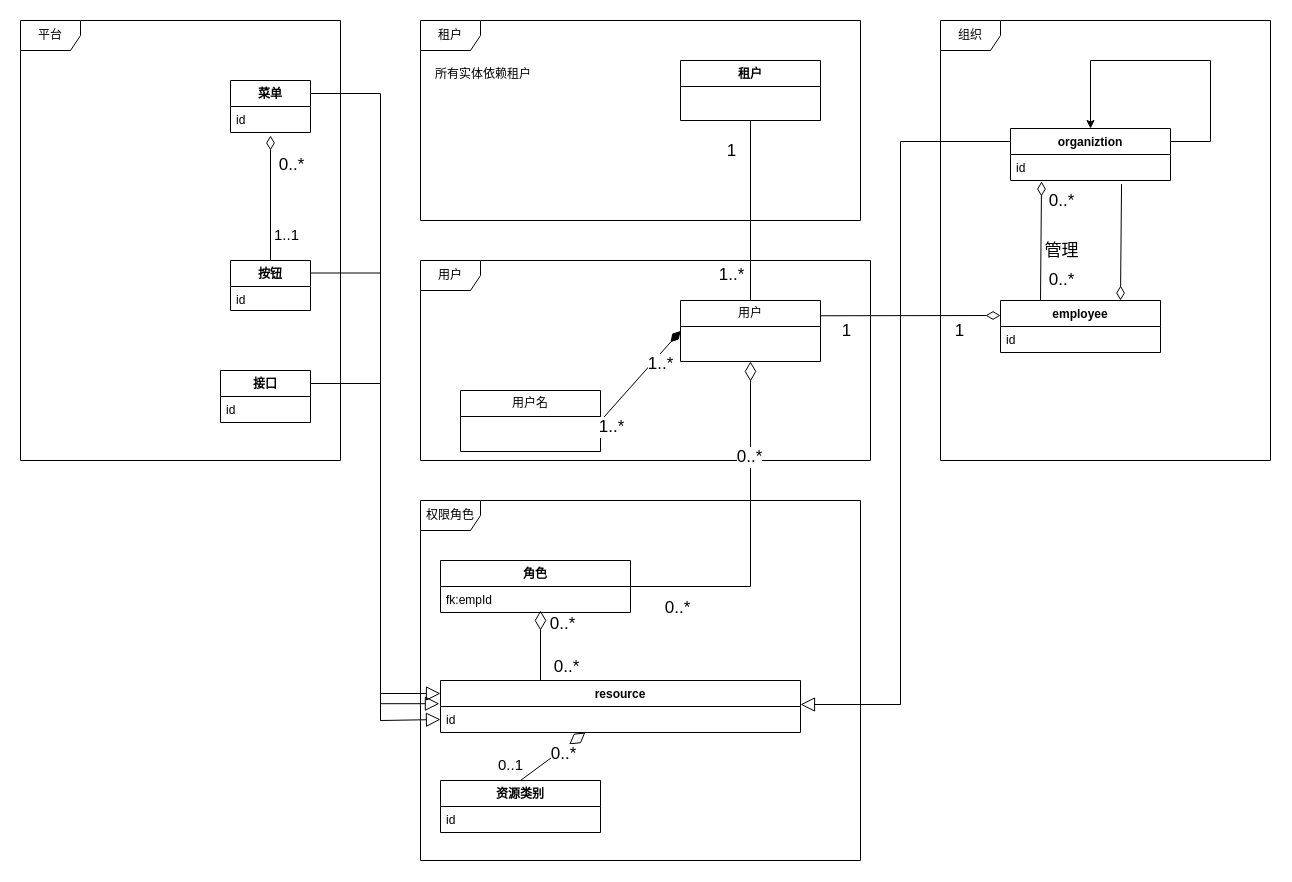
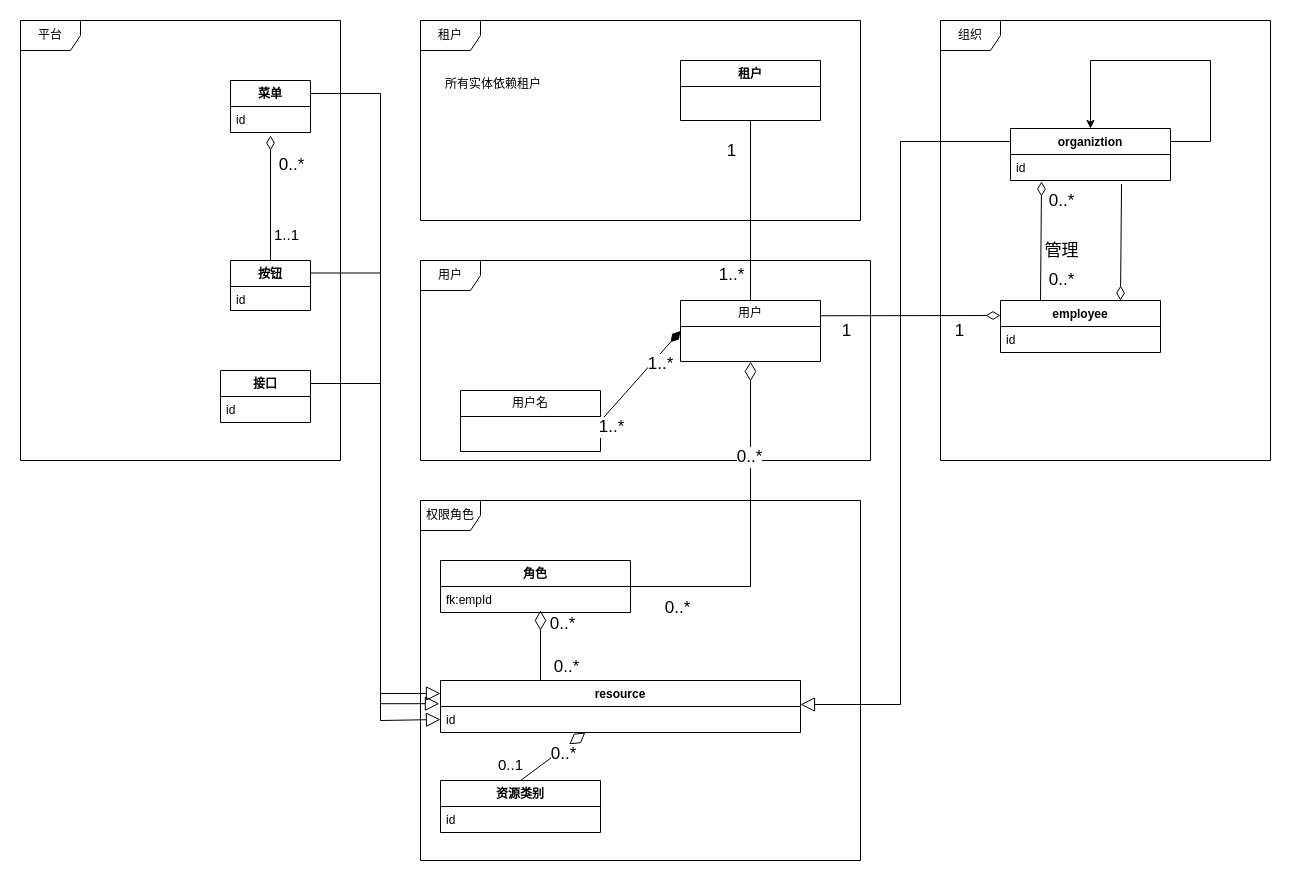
(526, 111) -> (536, 121)
